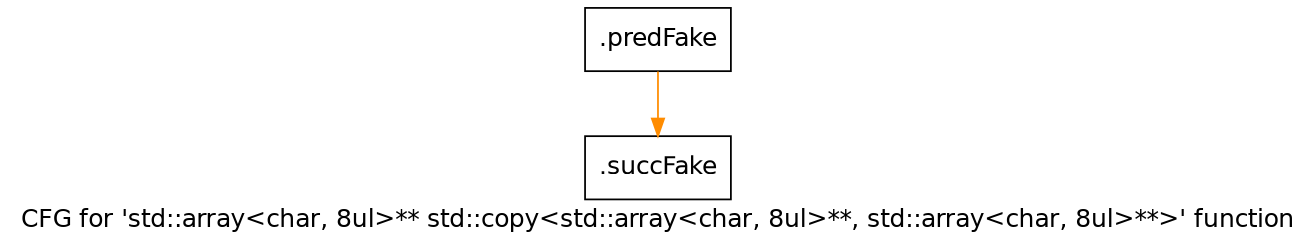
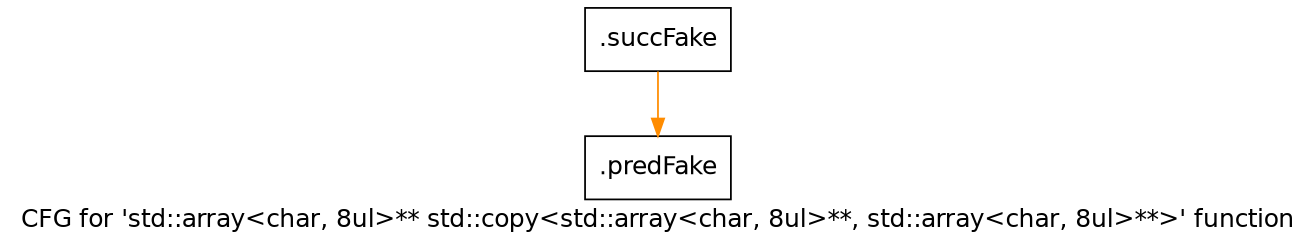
(658, 95) -> (658, 95)
